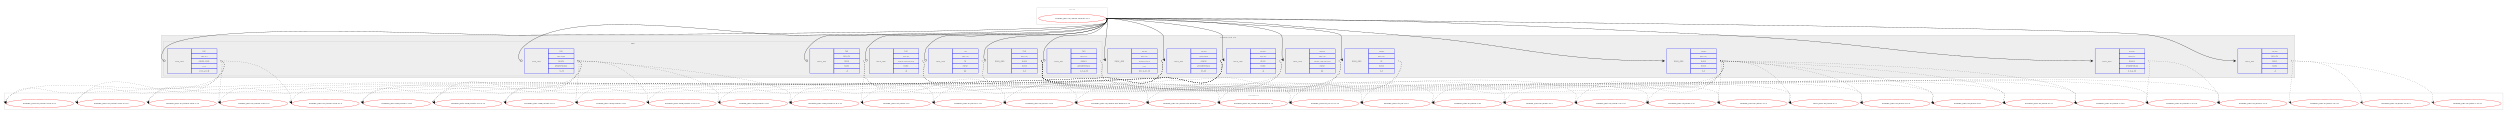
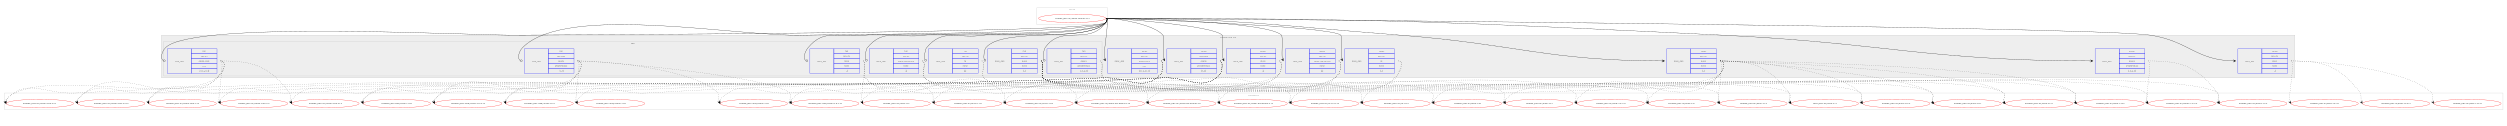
(682, 104) -> none
